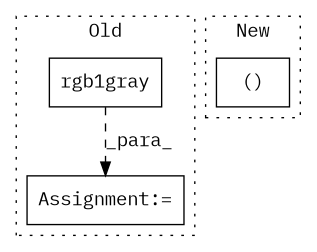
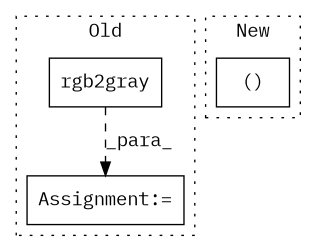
(106, 83) -> (106, 83)
